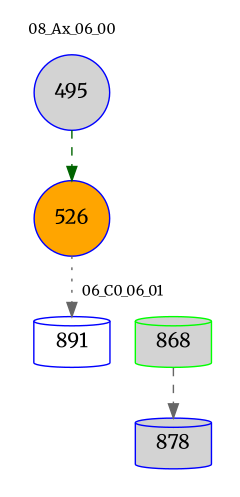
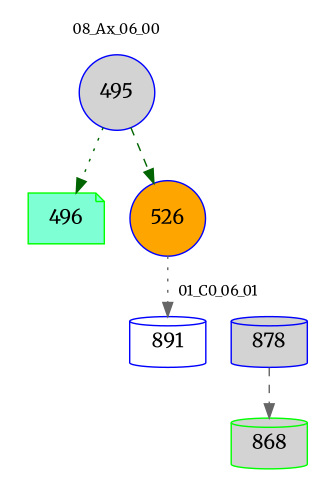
none -> (66, 218)
(123, 292) -> (219, 292)
(173, 386) -> (269, 386)
